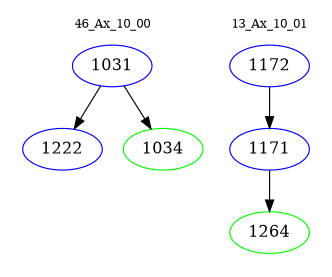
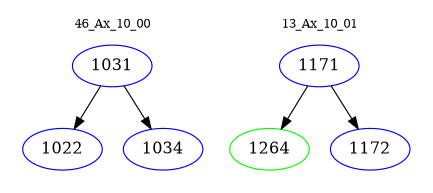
(270, 102) -> (341, 102)
(62, 149) -> (62, 149)
(163, 149) -> (163, 149)
